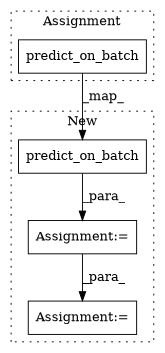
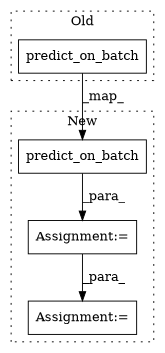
(82, 22) -> (82, 22)
